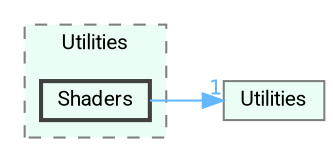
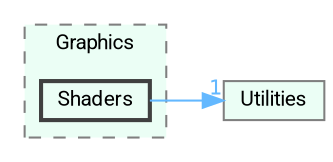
(95, 44) -> (95, 44)
